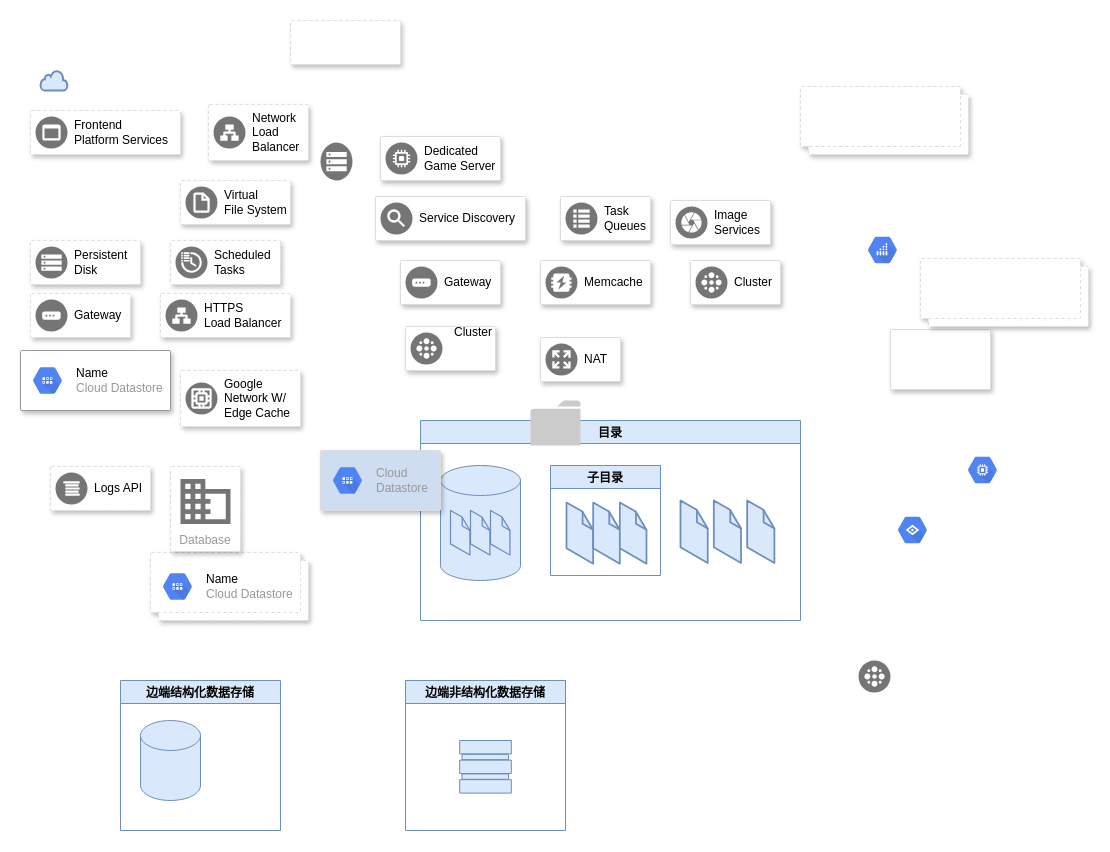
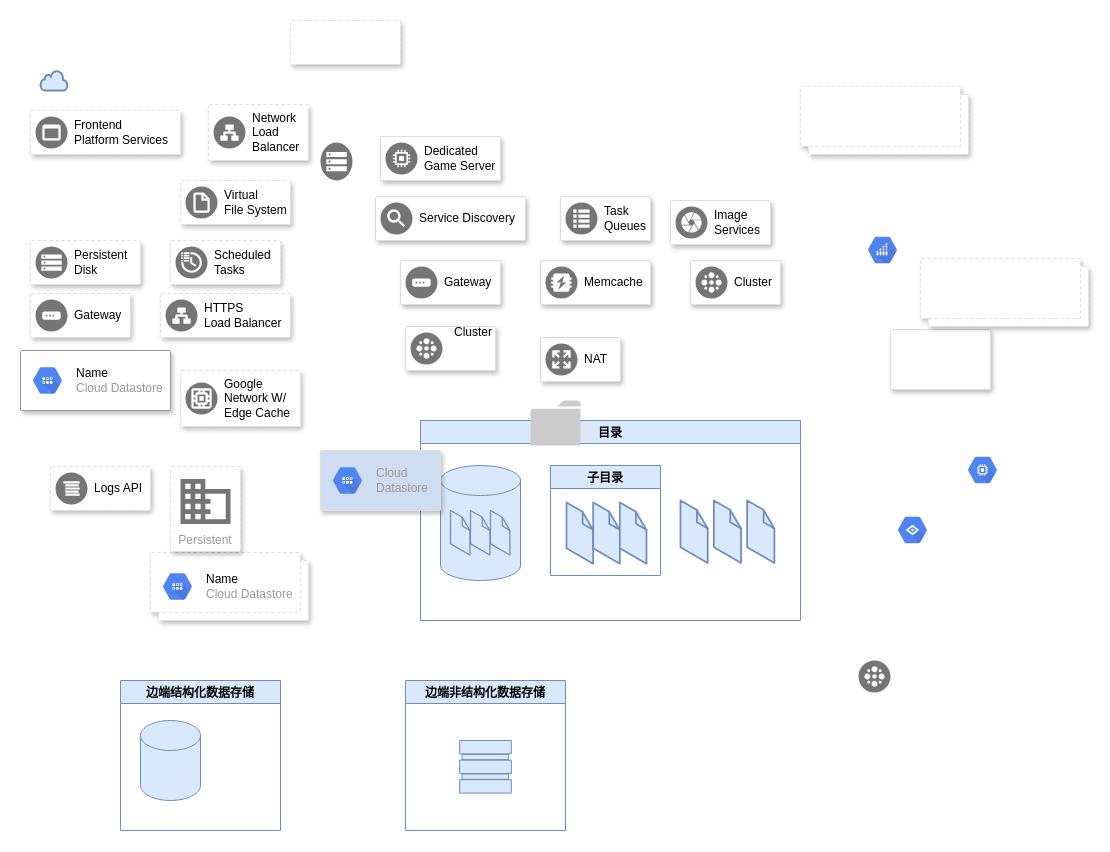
(206, 539) -> (206, 539)
